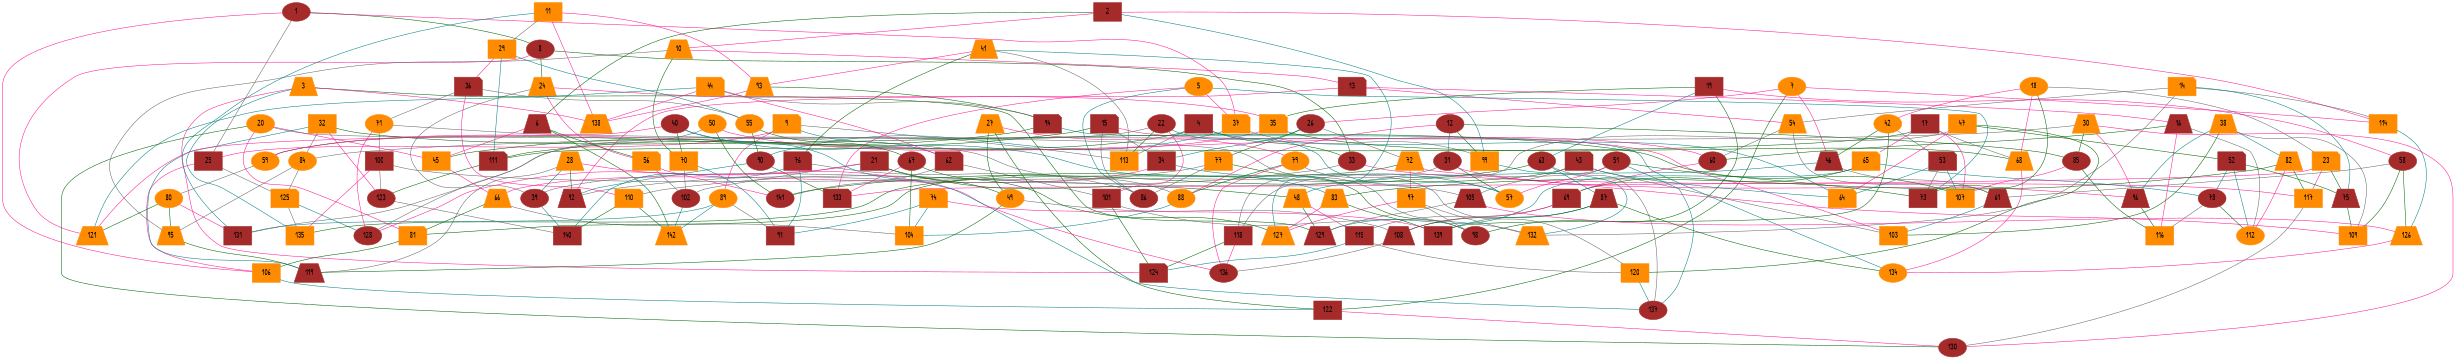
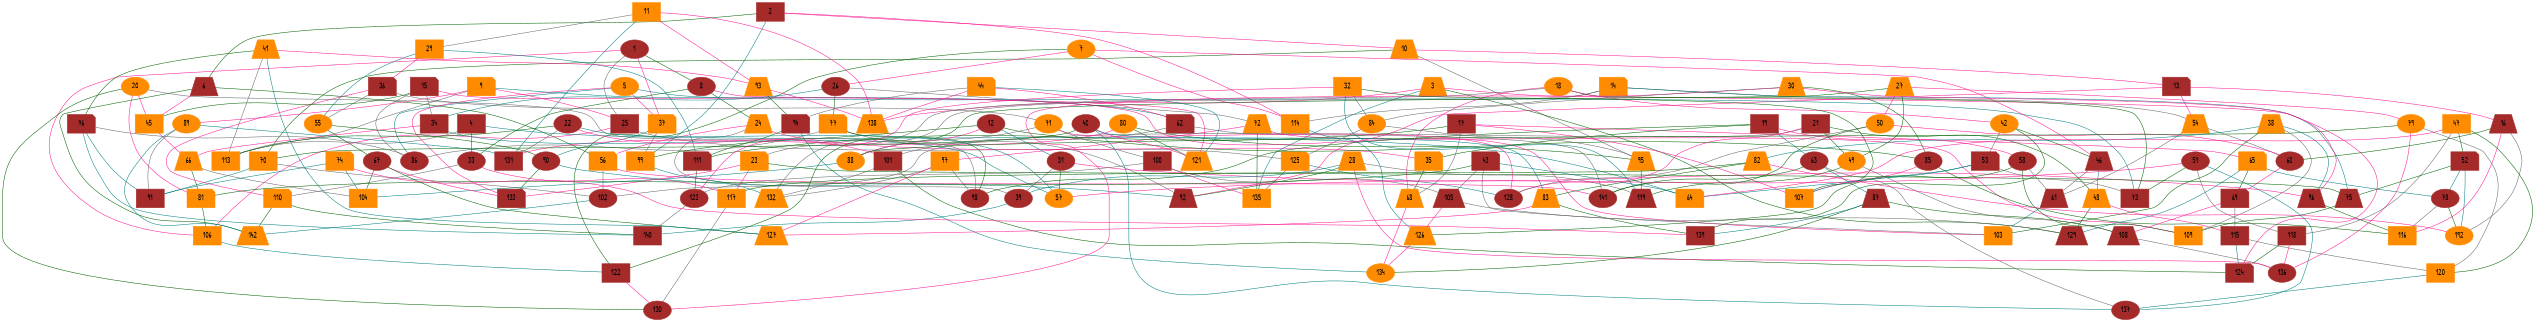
none -> (1890, 105)
(265, 161) -> none
(2250, 236) -> (2459, 236)
